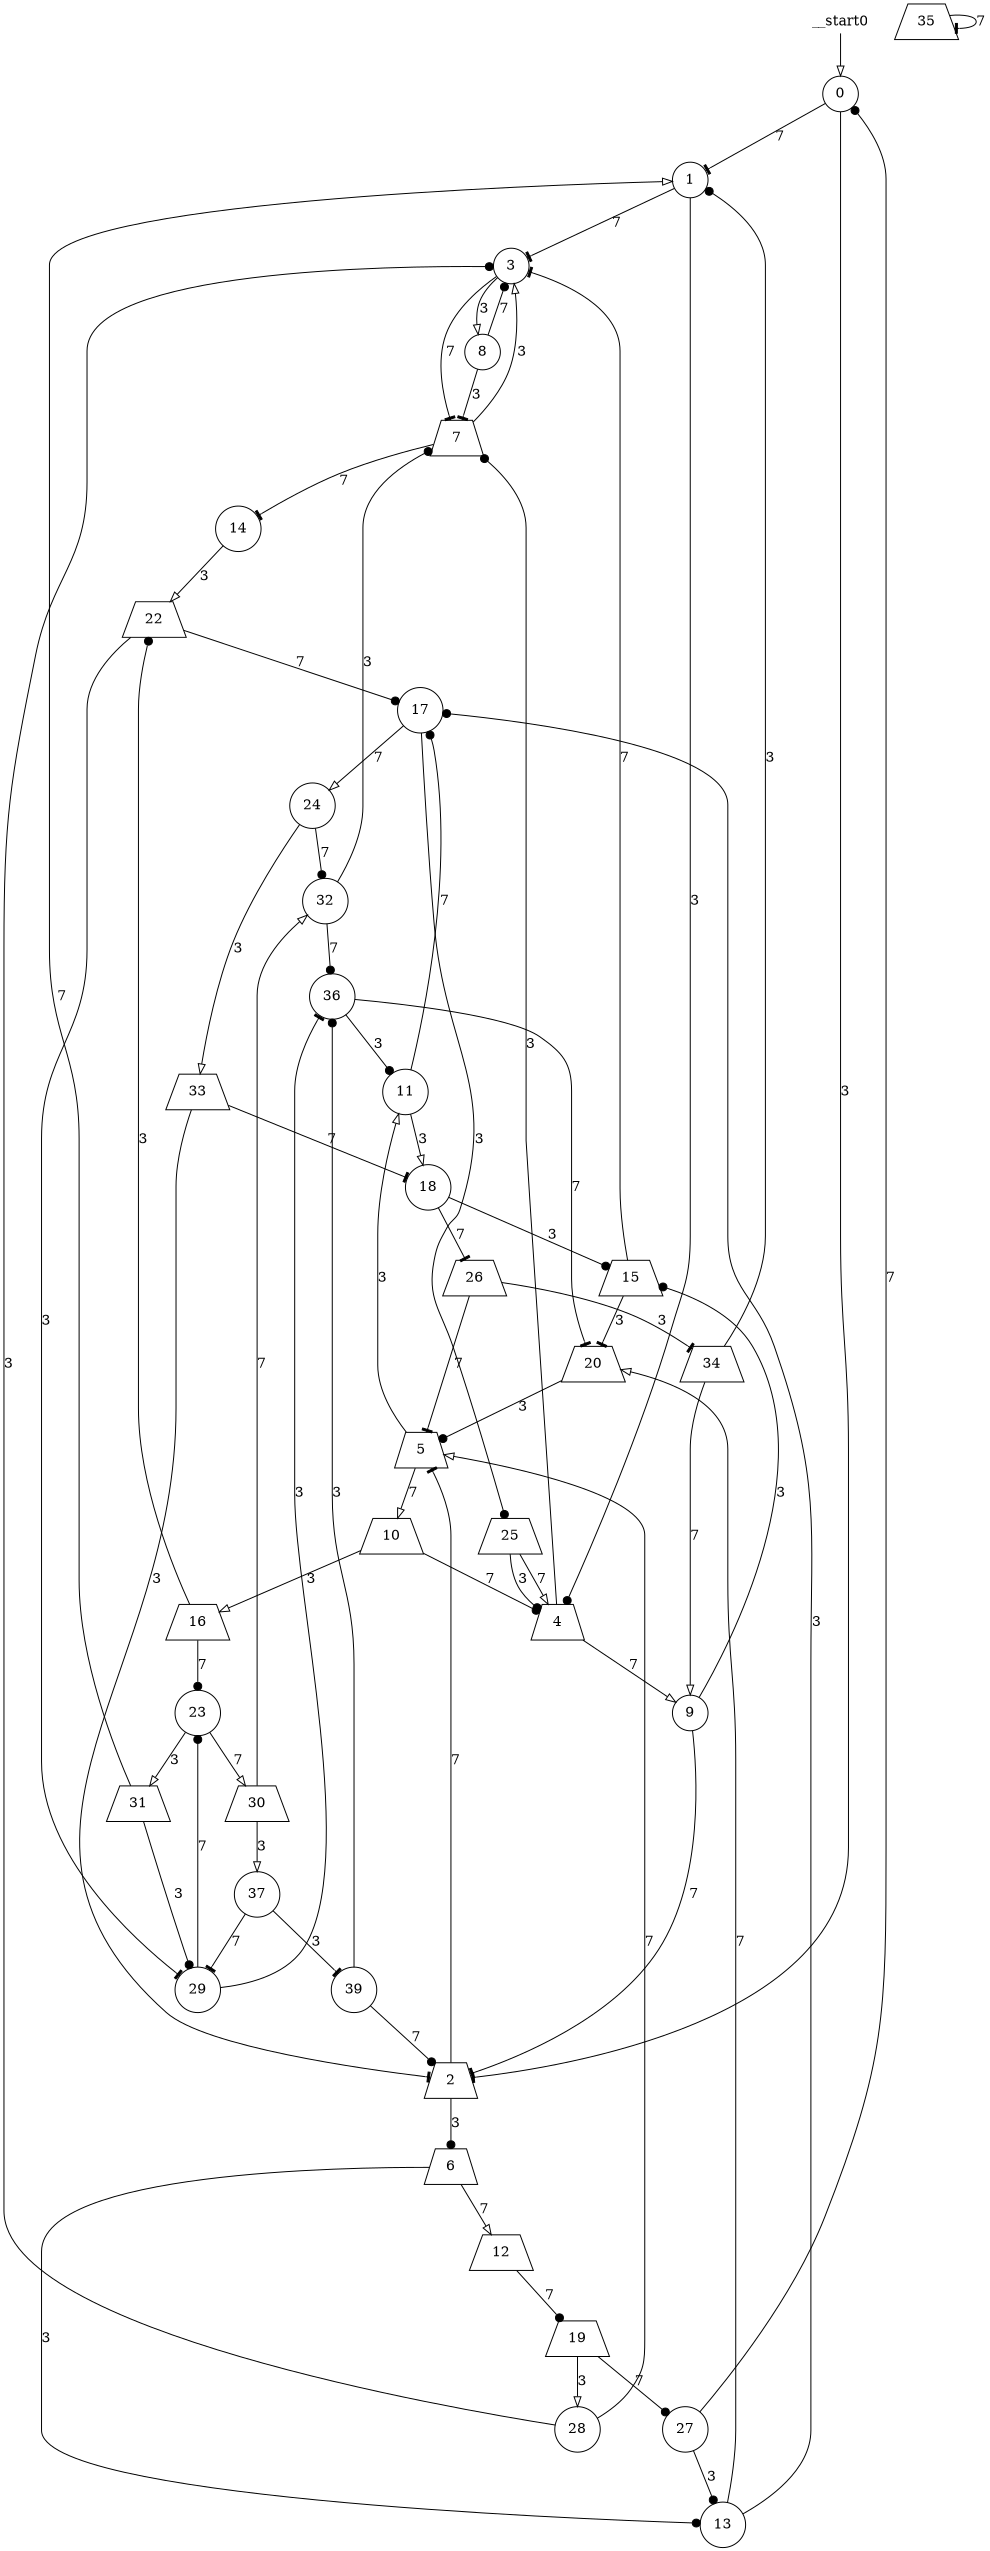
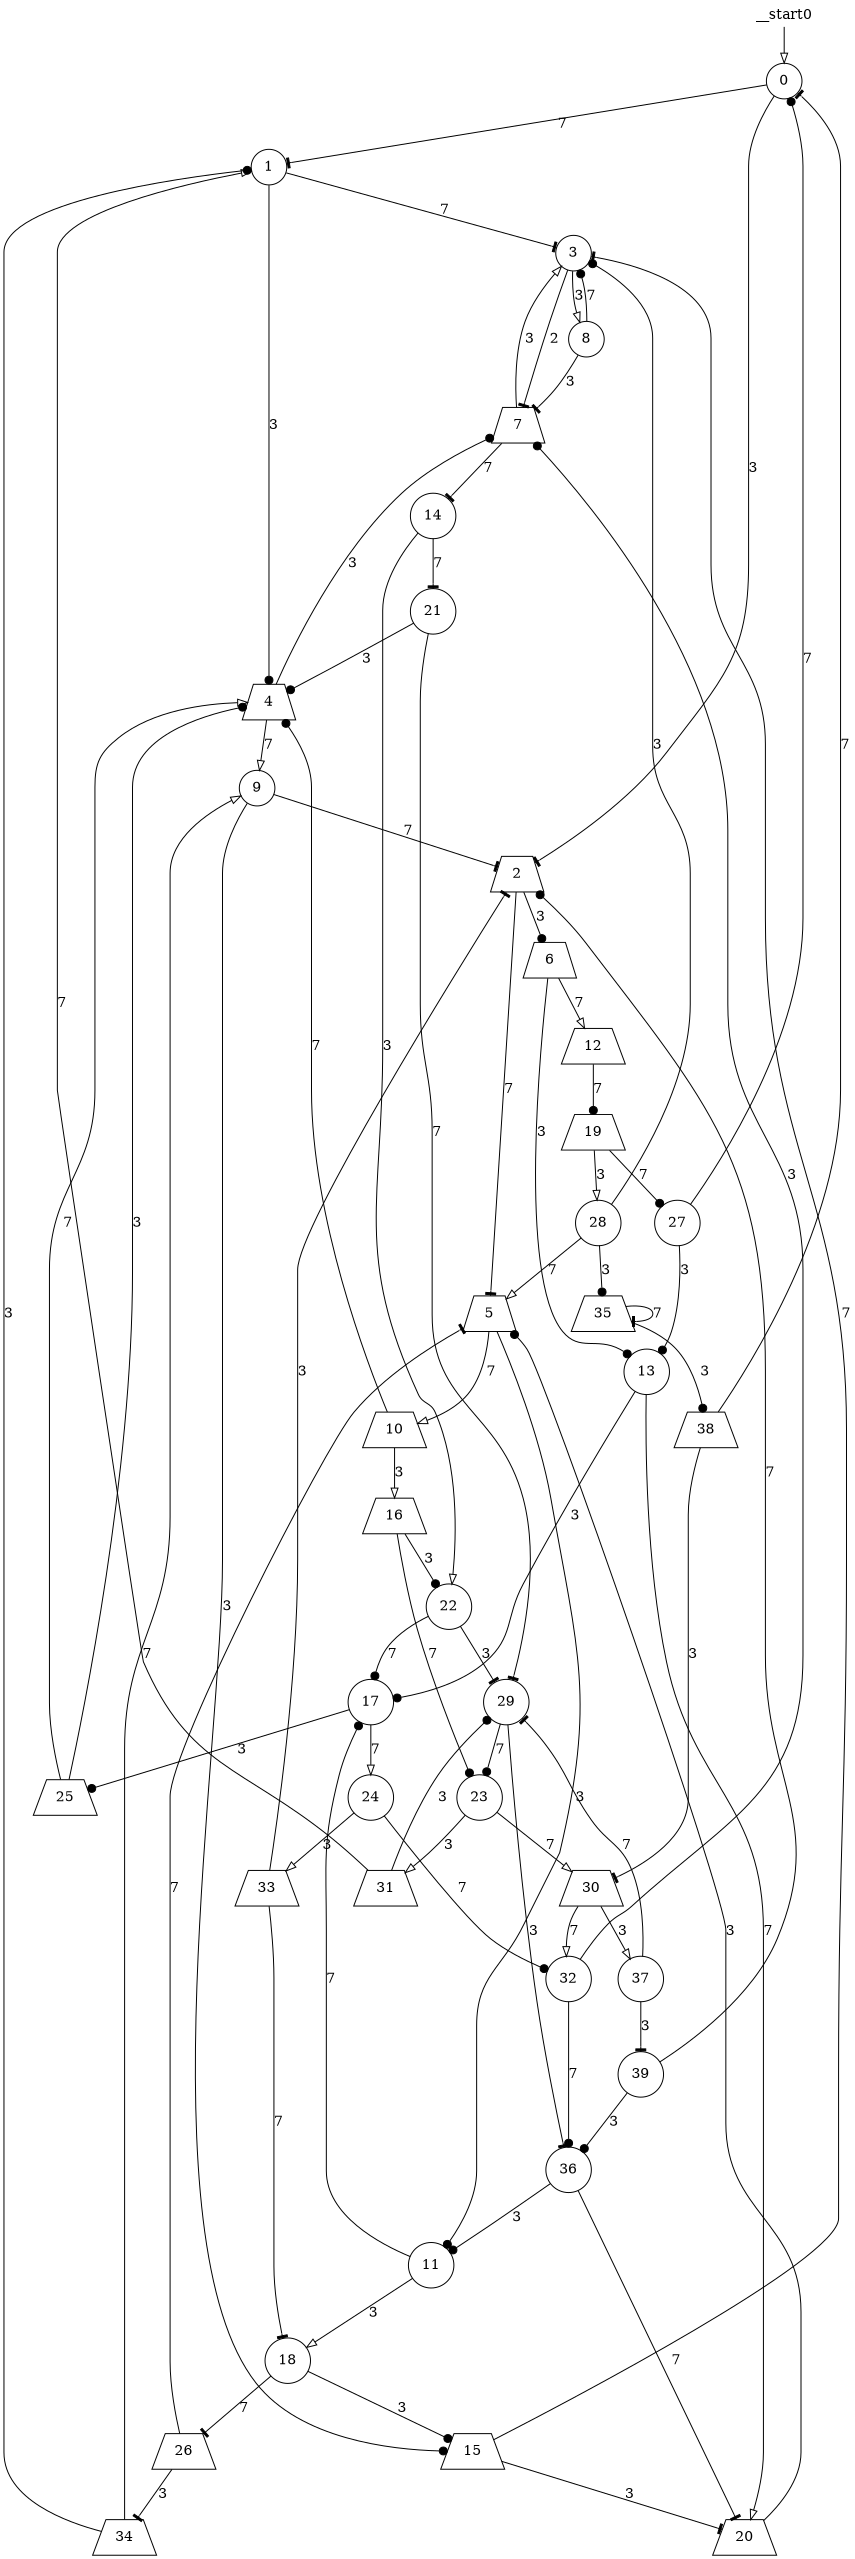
(451, 352) -> (555, 339)
none -> (433, 611)
(154, 620) -> (449, 1607)
none -> (601, 1267)
(378, 1280) -> (575, 1771)
none -> (706, 1430)
